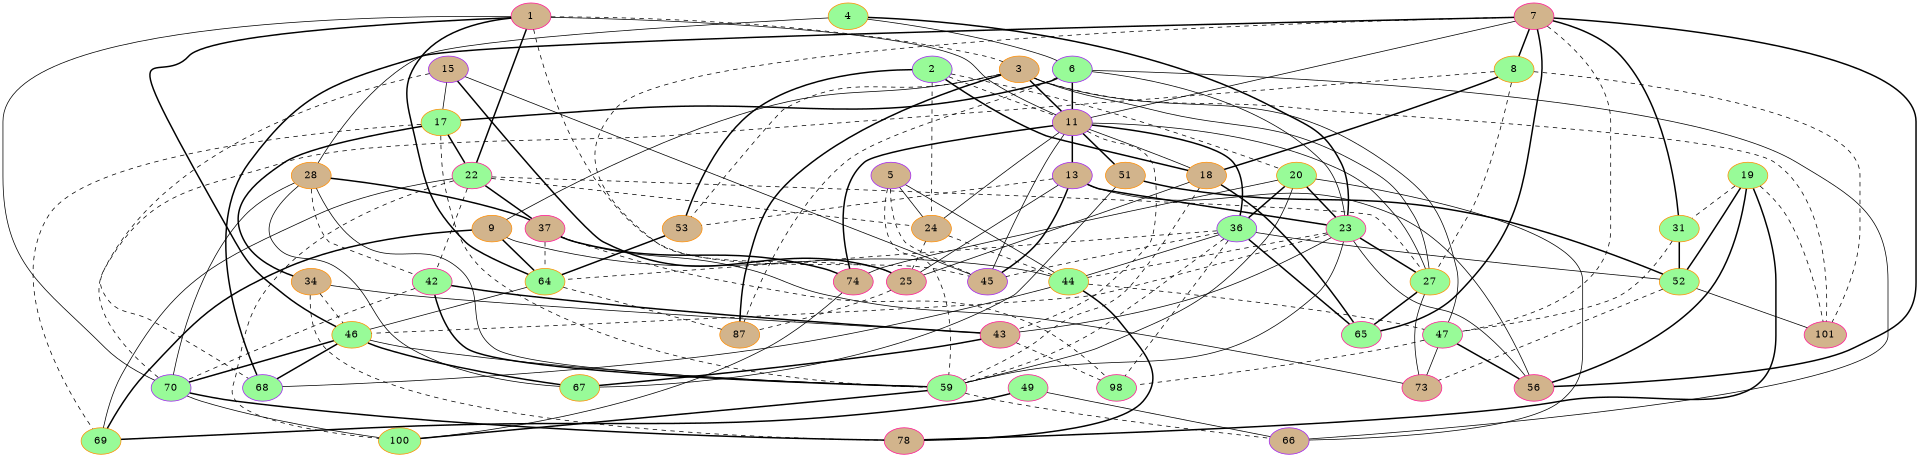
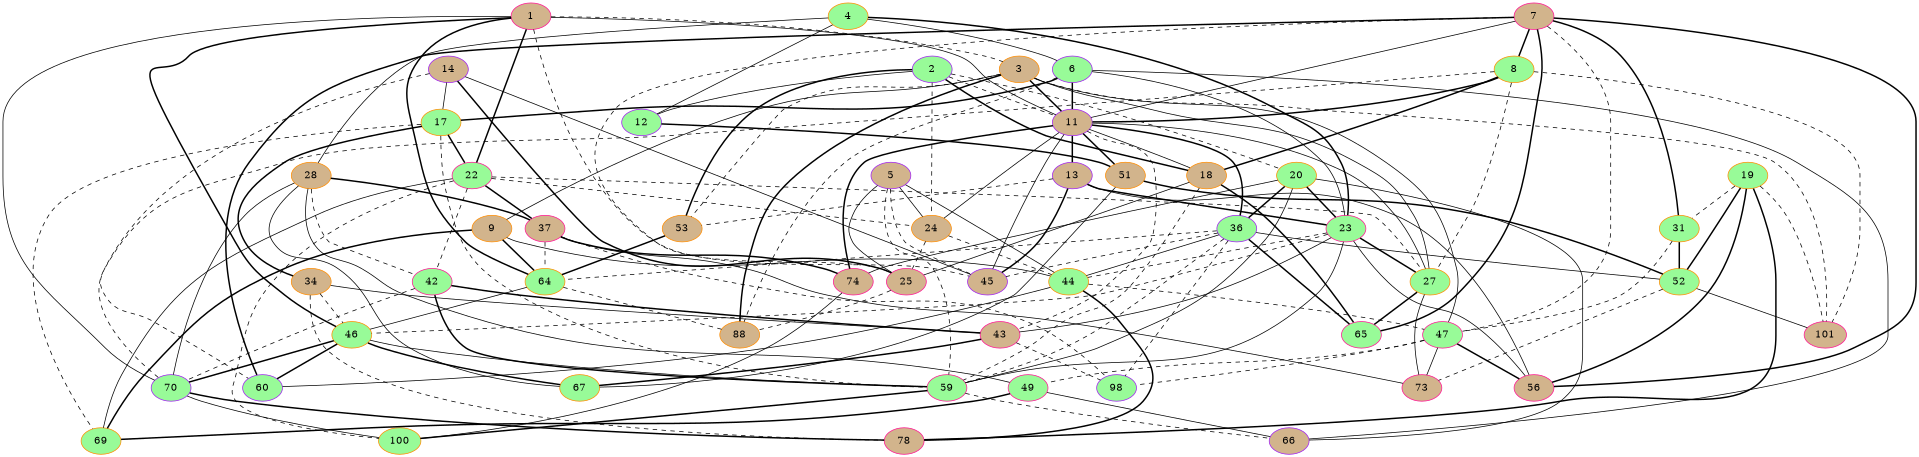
(448, 69) -> (448, 69)
none -> (1348, 107)
none -> (642, 122)
(989, 229) -> (849, 234)
(740, 335) -> (740, 335)
(508, 353) -> (624, 348)
none -> (1236, 362)
(263, 388) -> (263, 388)
(1117, 388) -> (1117, 388)
